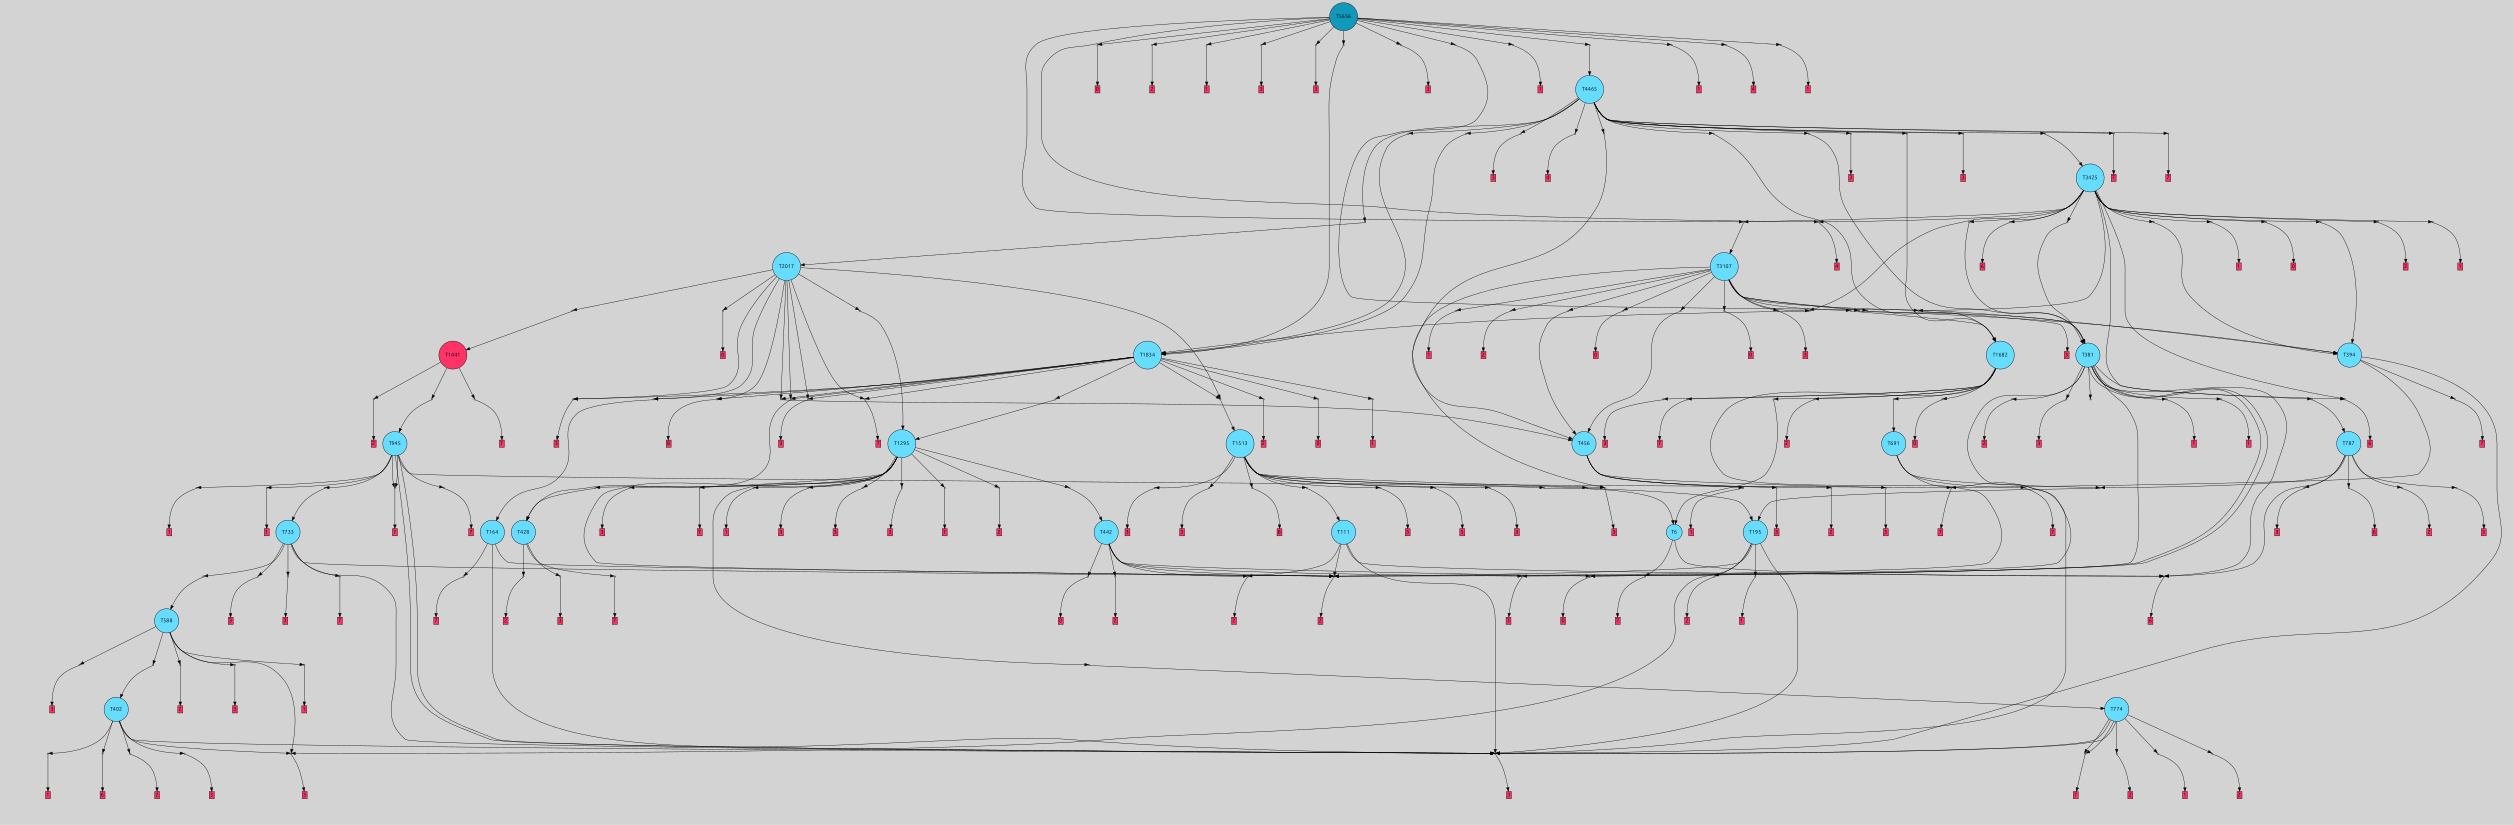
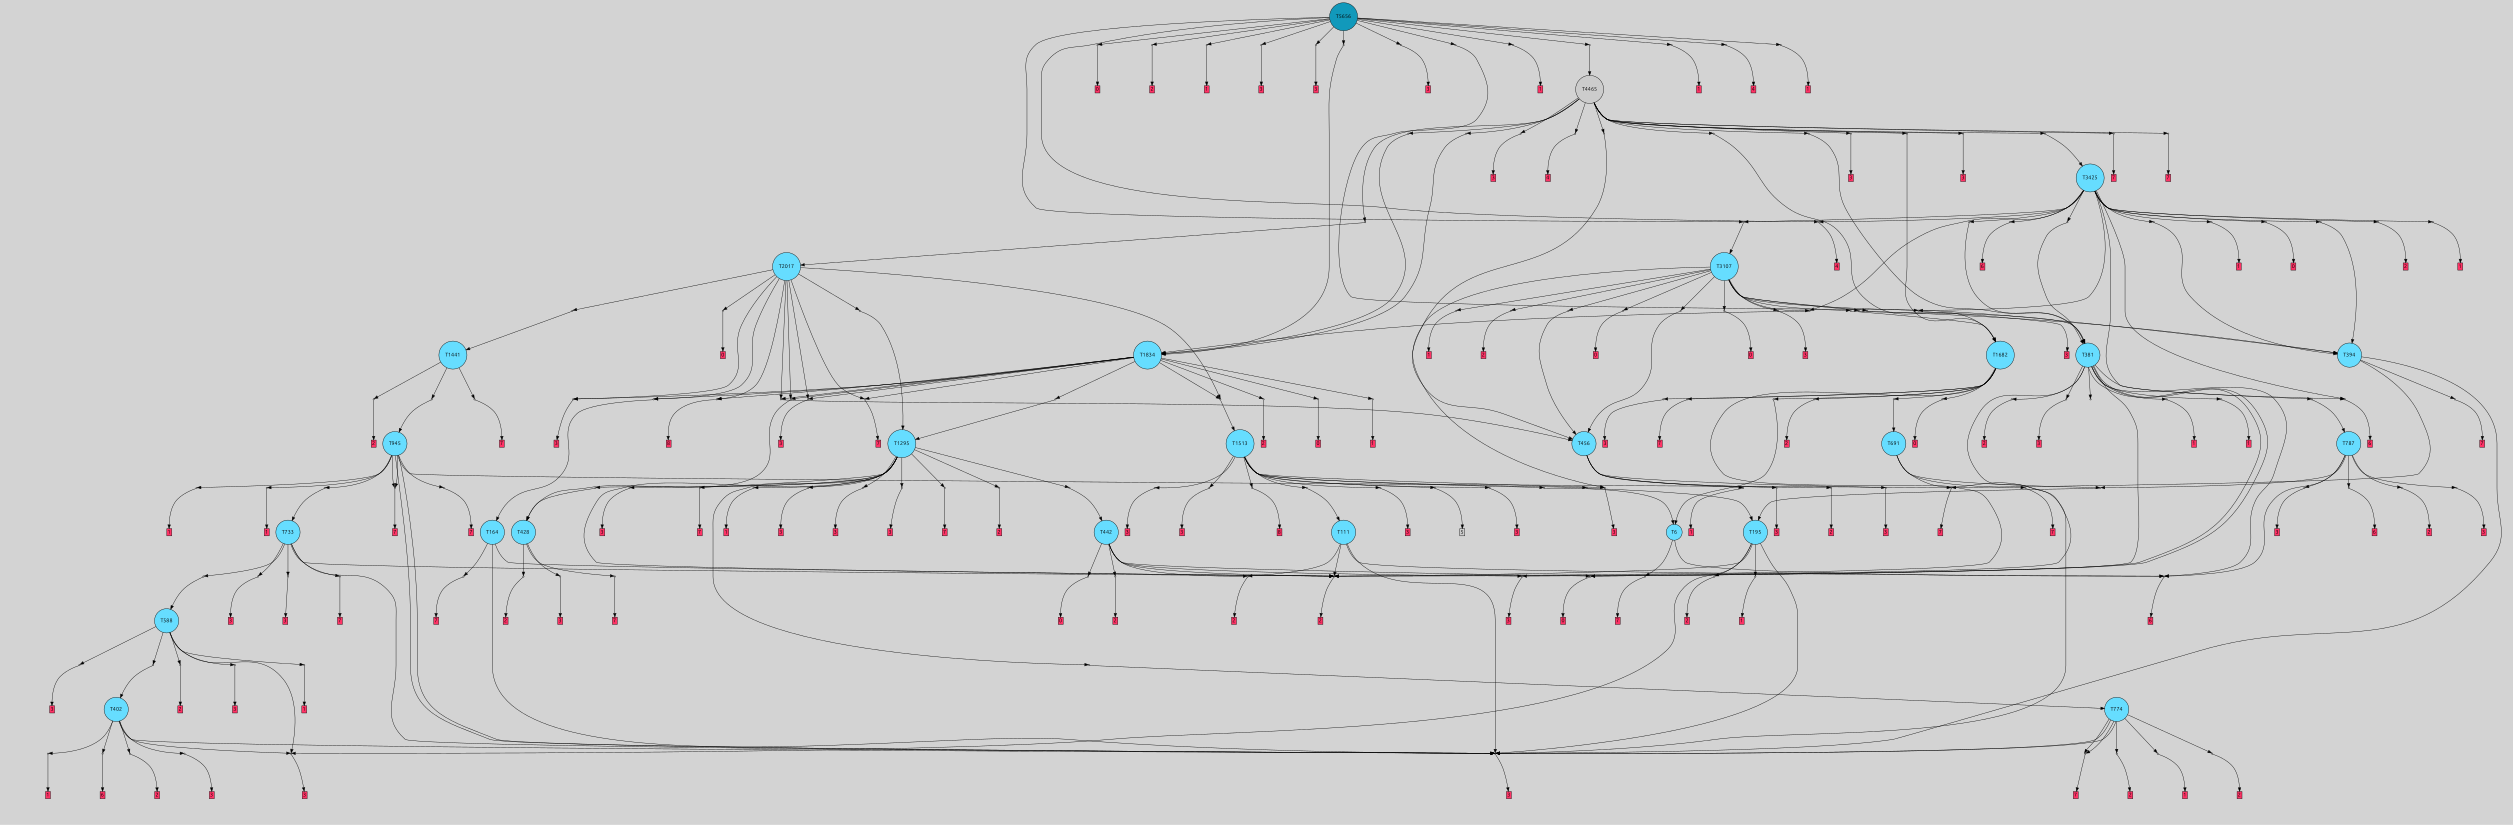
(1590, 89) -> (1590, 89)
(453, 355) -> (453, 355)
(1462, 532) -> (1462, 532)
